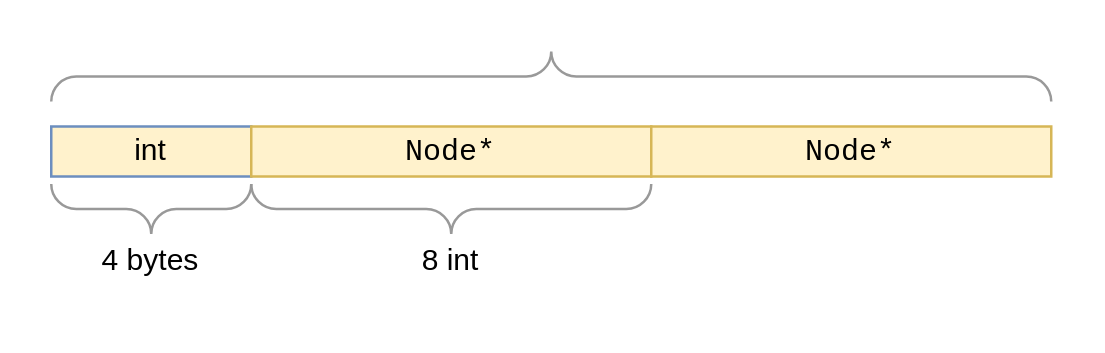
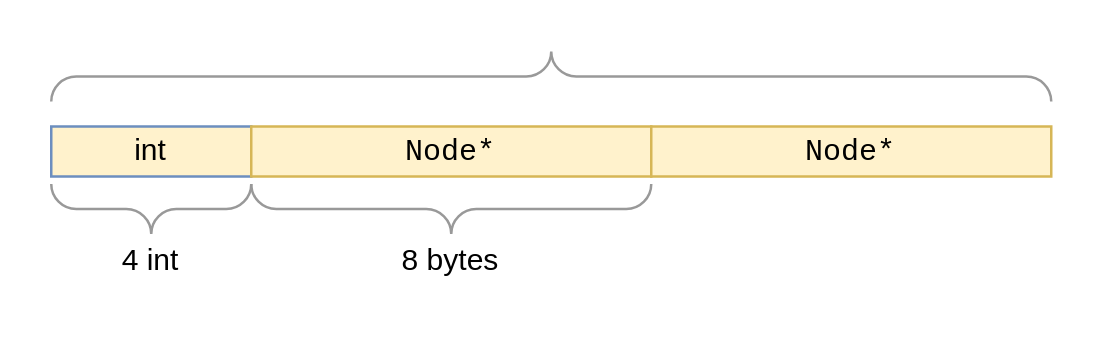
(151, 261) -> (151, 261)
(451, 261) -> (451, 261)
